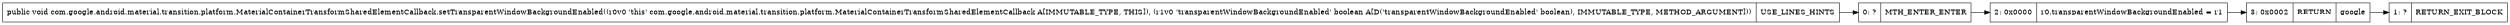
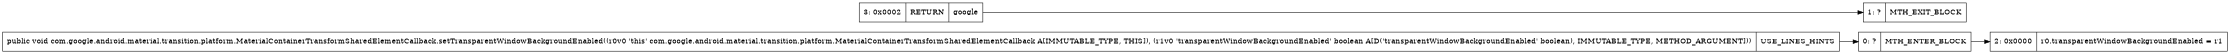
(1926, 12) -> (1926, 41)
(2234, 12) -> none
(2459, 12) -> (1926, 12)
